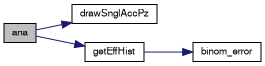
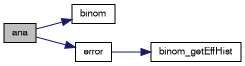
(114, 14) -> (94, 14)
(114, 52) -> (94, 52)
(227, 52) -> (196, 52)
